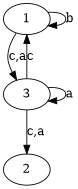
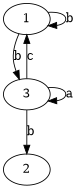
(18, 57) -> (18, 57)
(36, 132) -> (31, 132)
